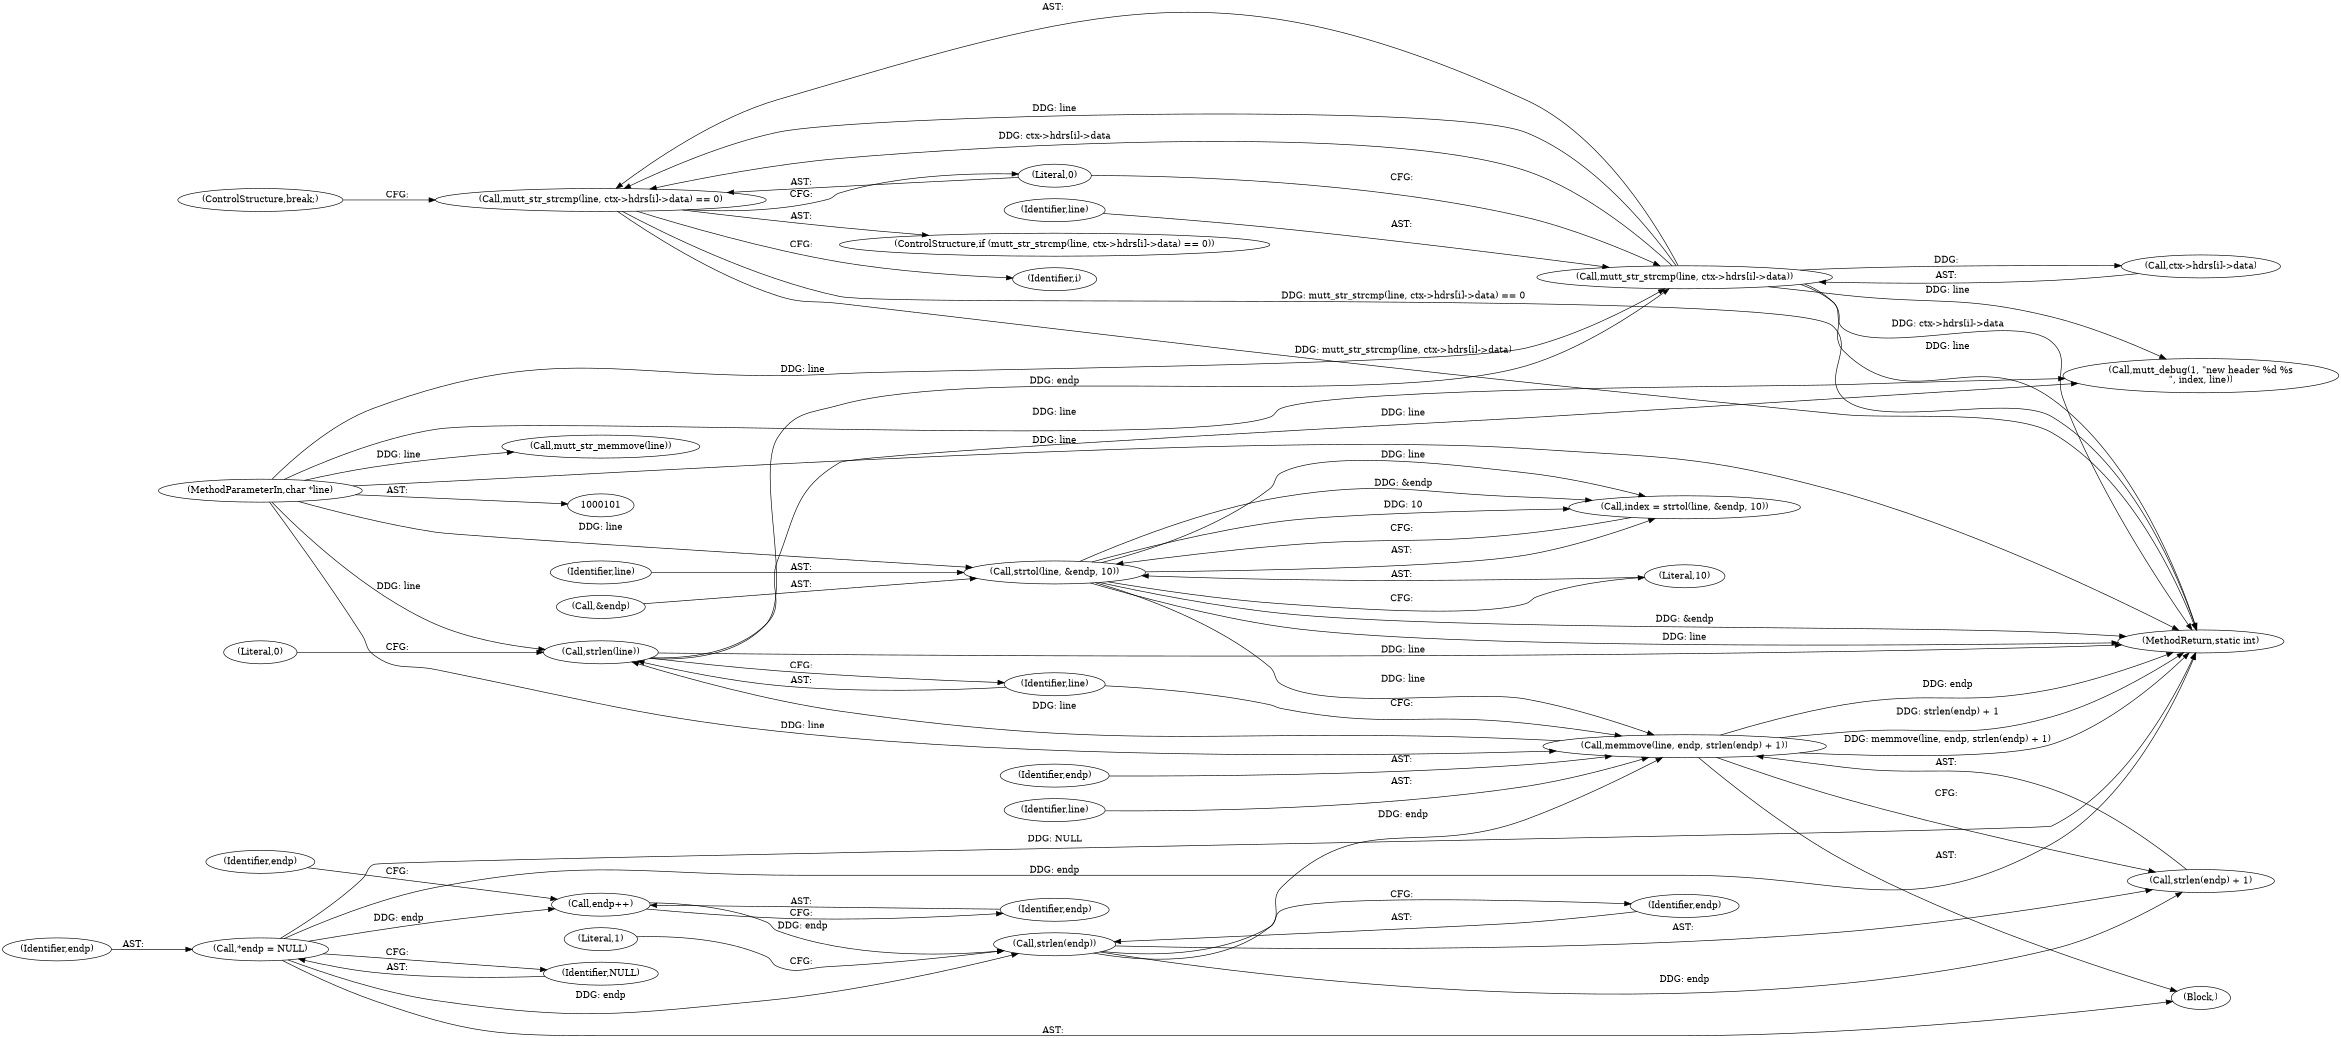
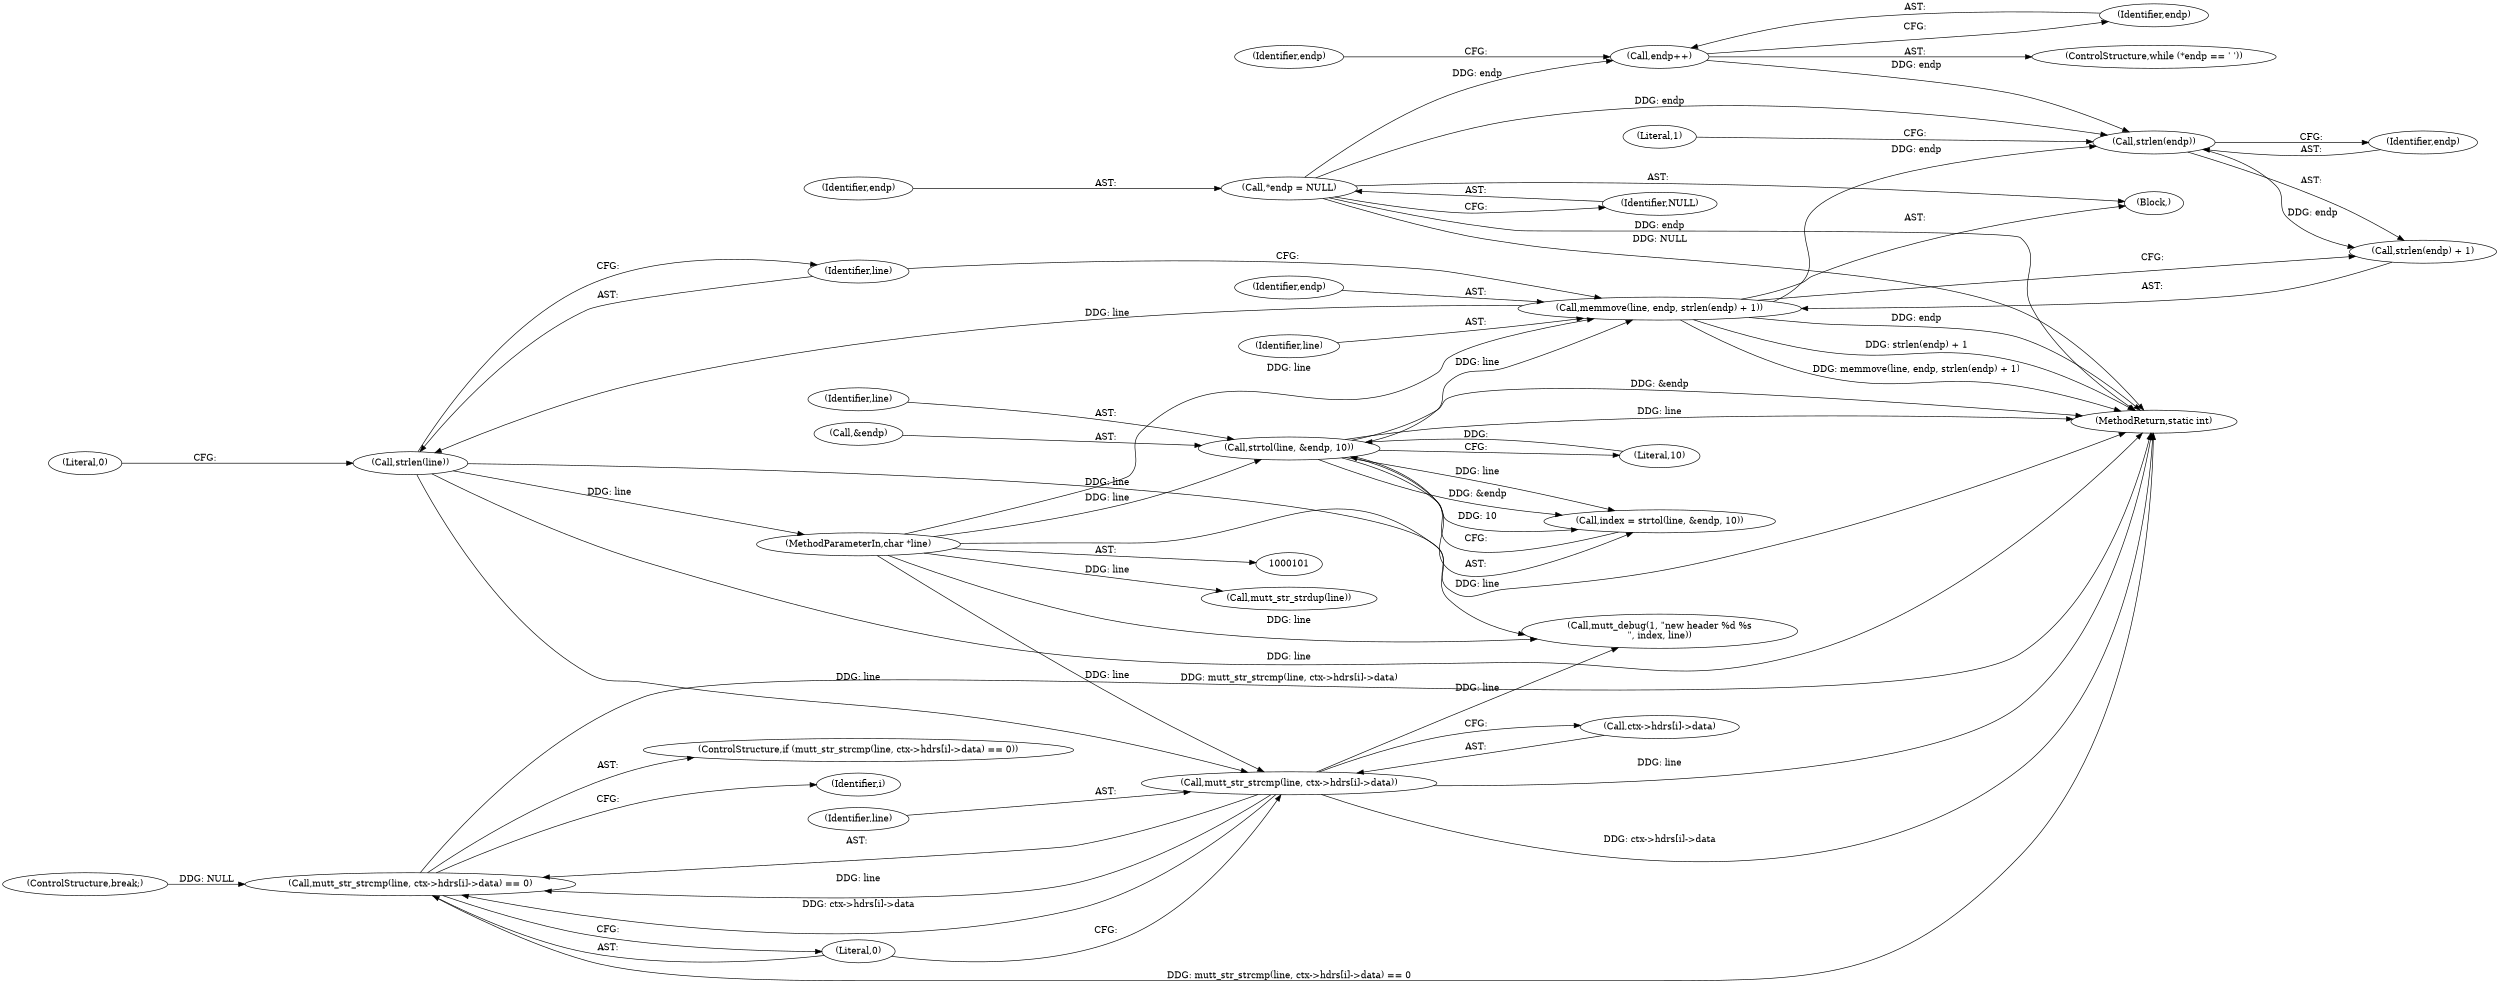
none -> (2154, 57)
(399, 195) -> (206, 879)
(1948, 260) -> (1477, 724)
(1055, 381) -> (858, 678)
(601, 447) -> (1289, 599)
(1403, 575) -> (1477, 435)
(392, 601) -> (625, 502)
(1342, 848) -> (1893, 176)
